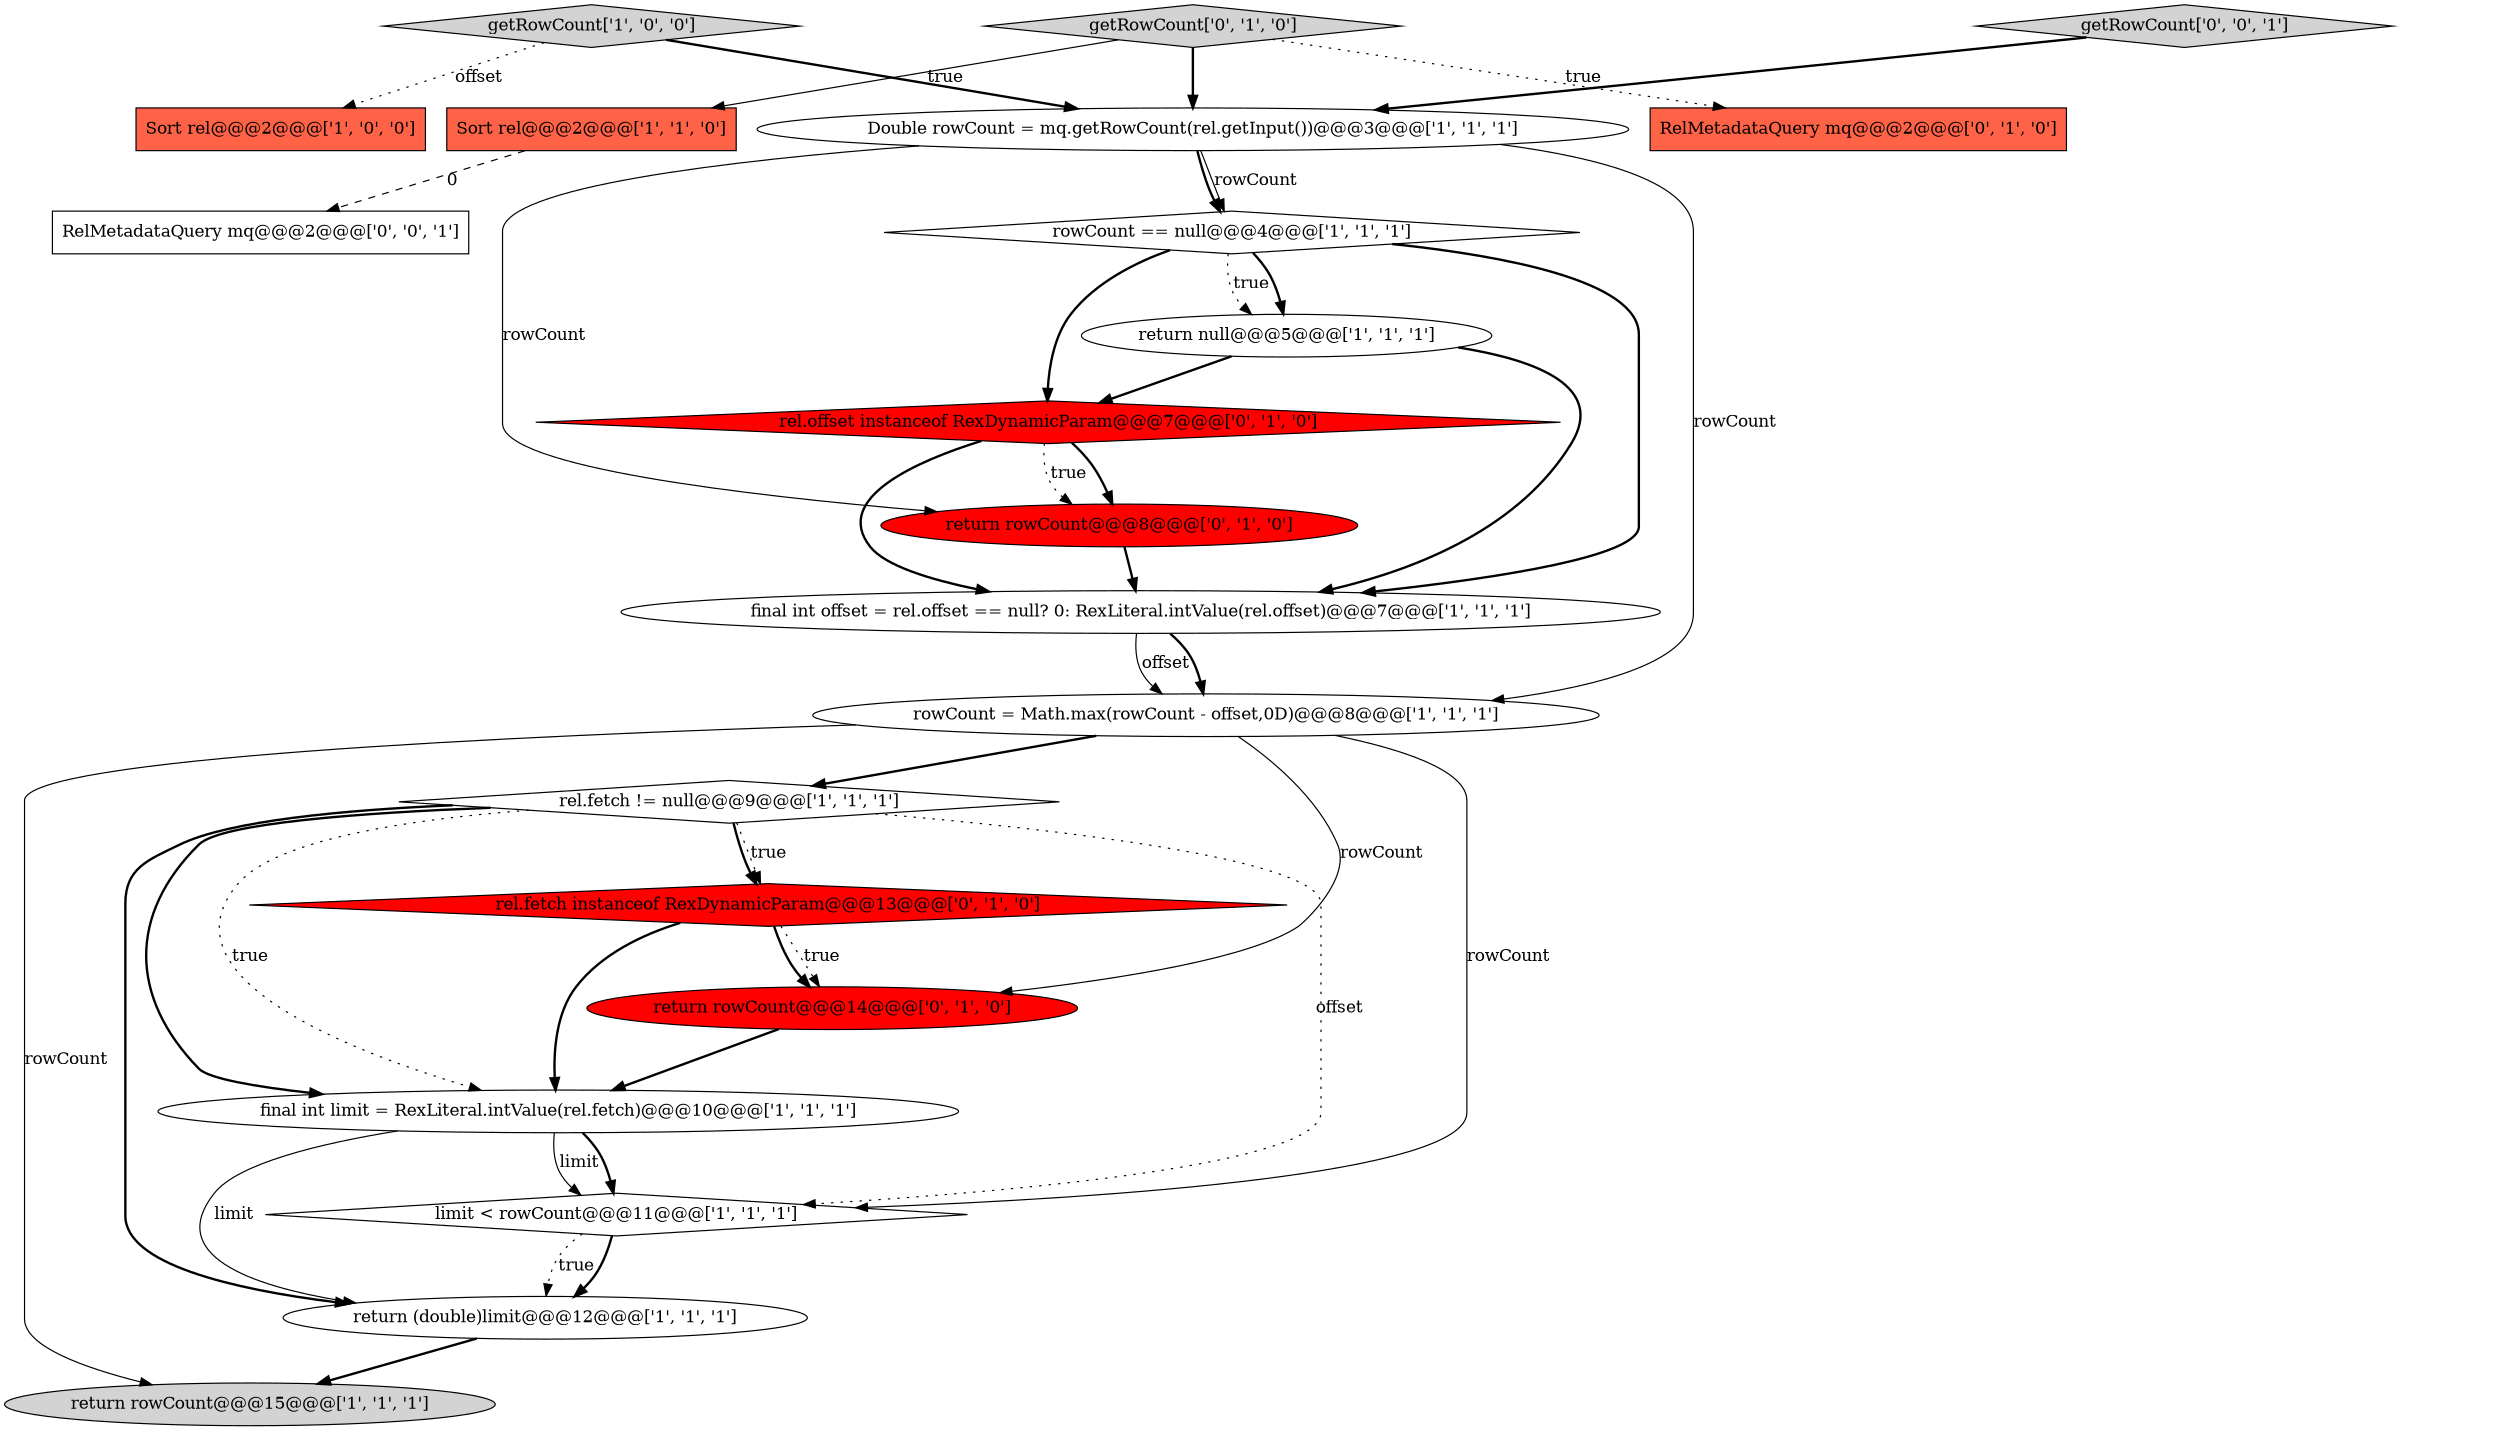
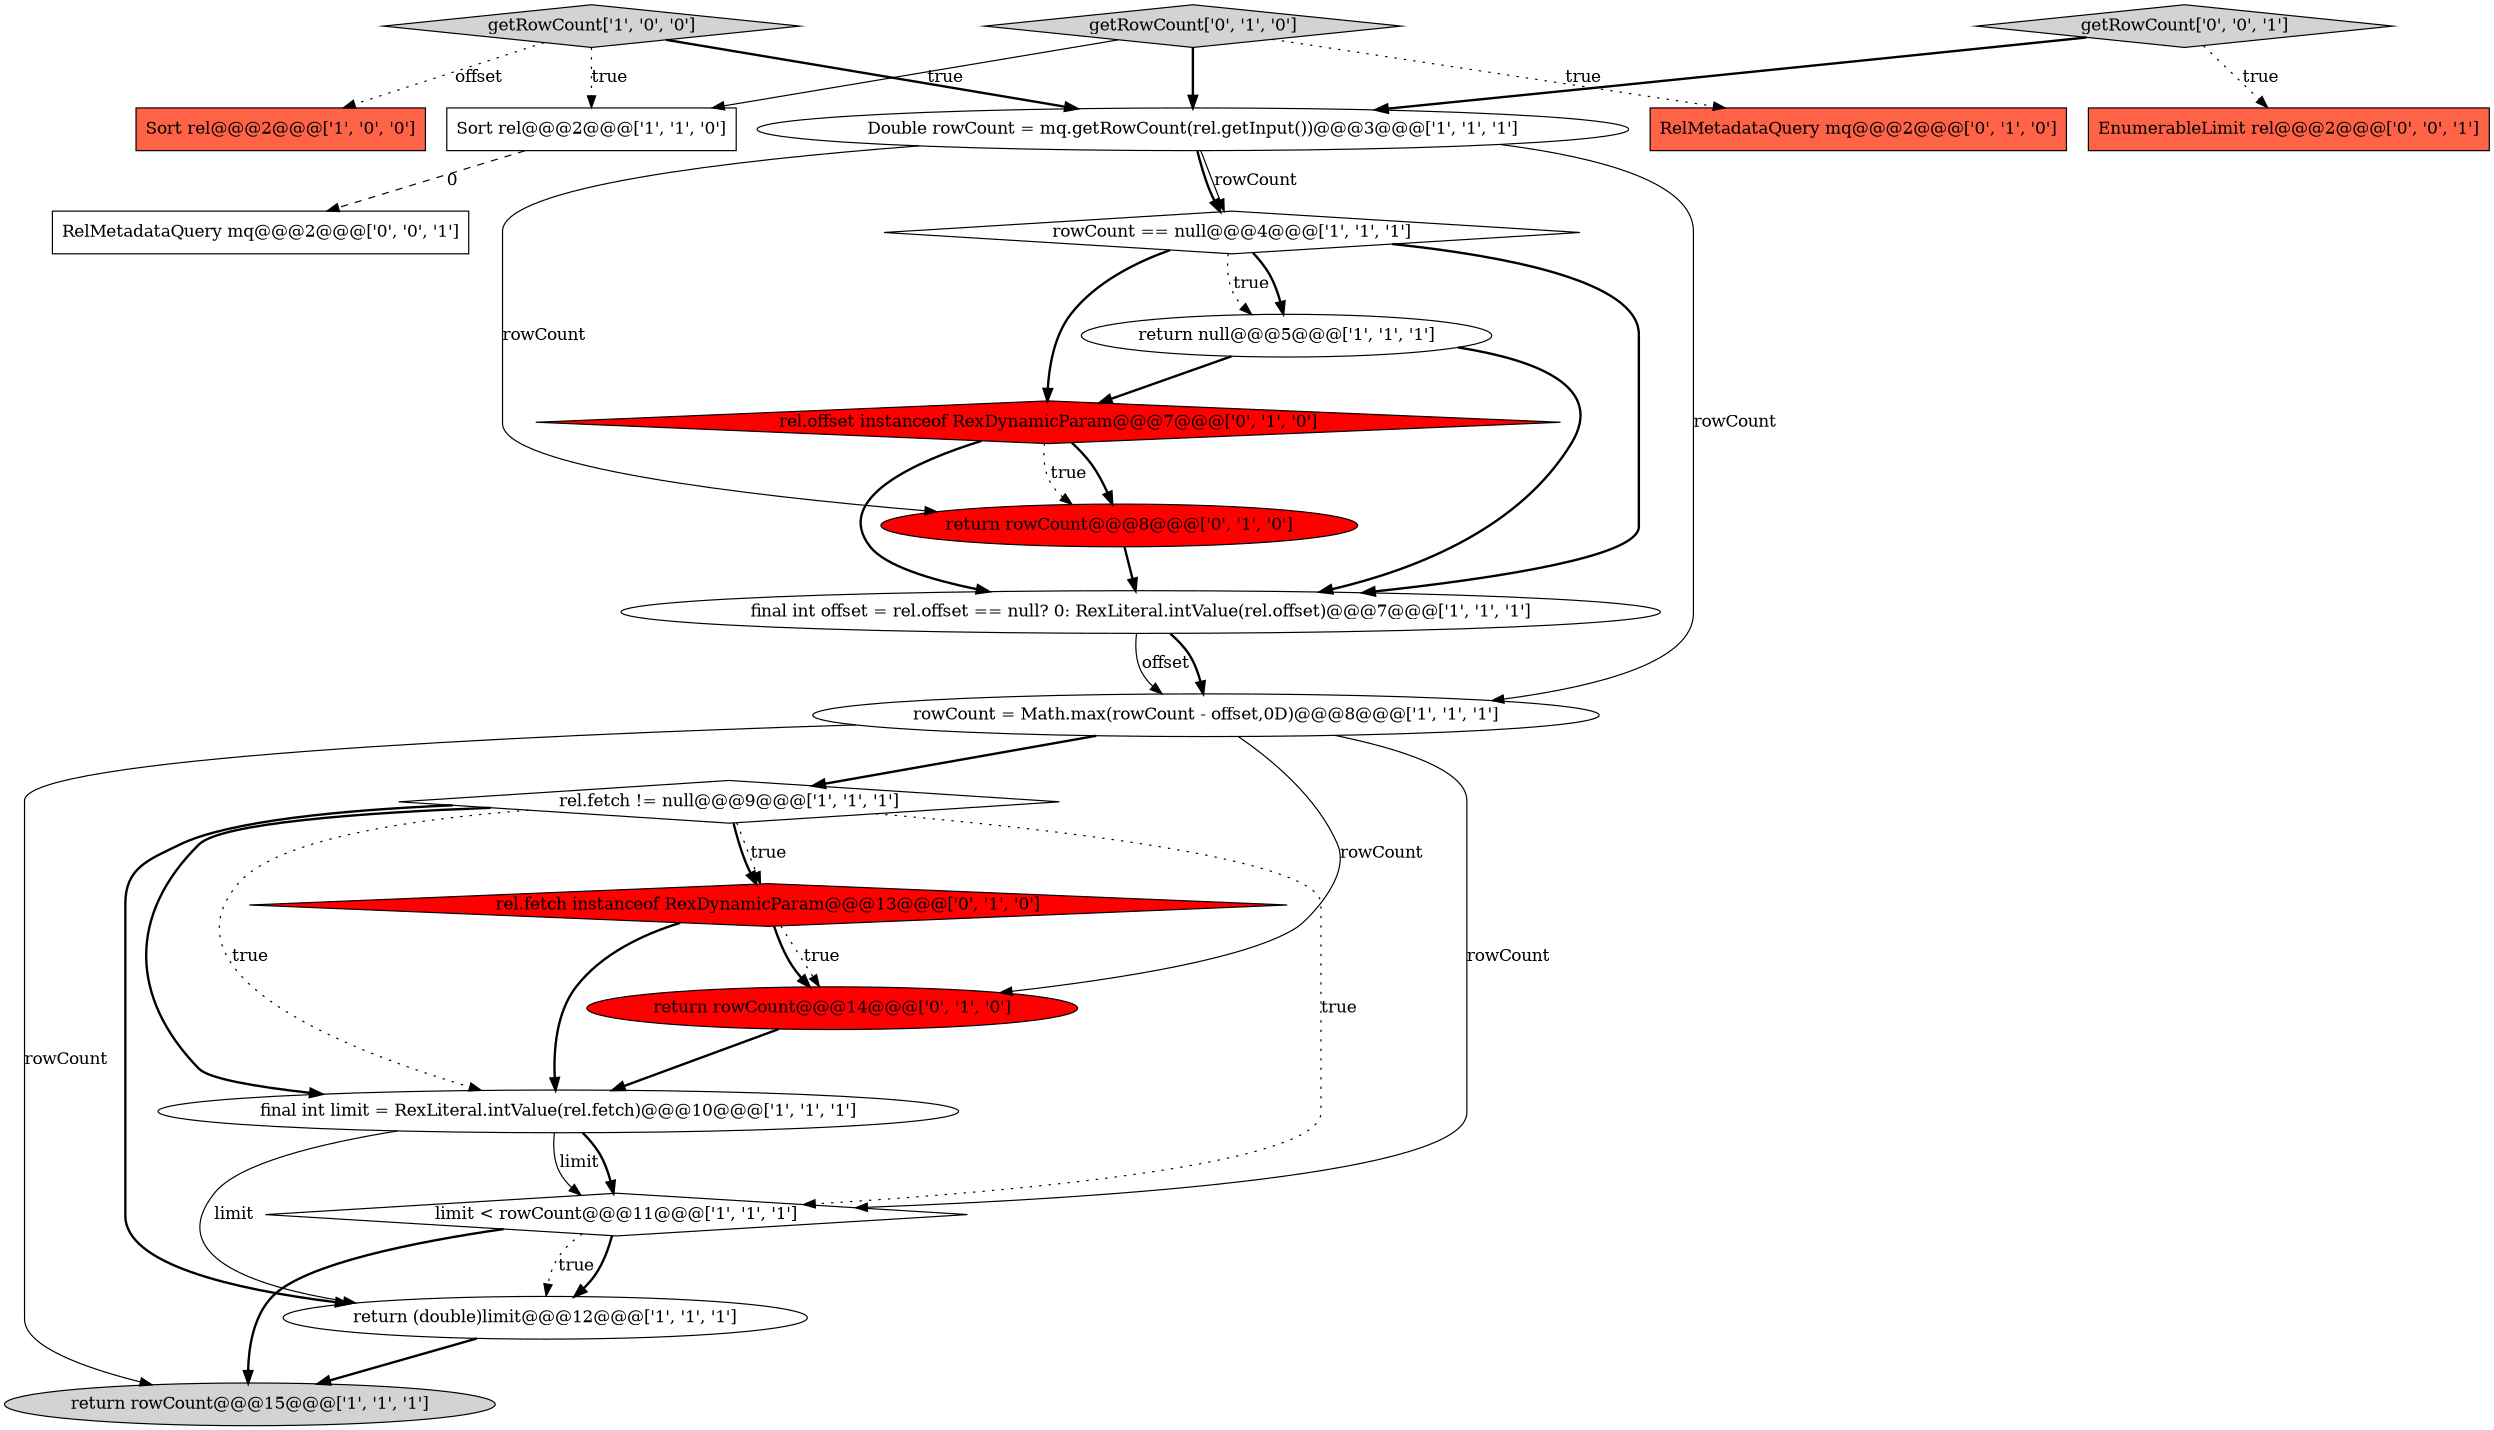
none -> (591, 72)
(591, 129) -> (591, 129)
none -> (2289, 129)
(1339, 1008) -> (1339, 1008)
none -> (345, 1262)
